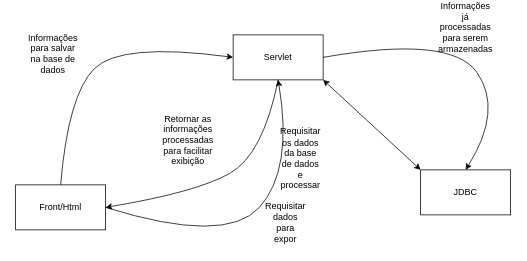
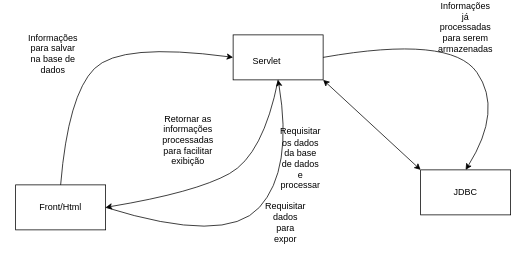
(278, 57) -> (267, 61)
